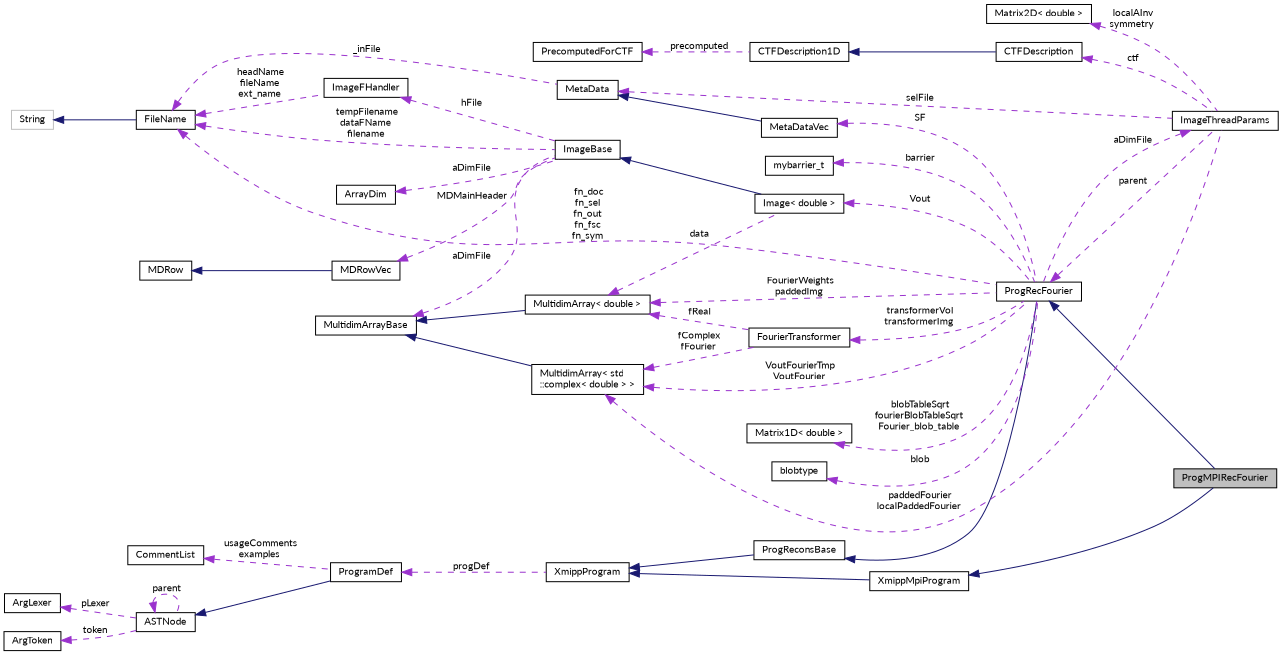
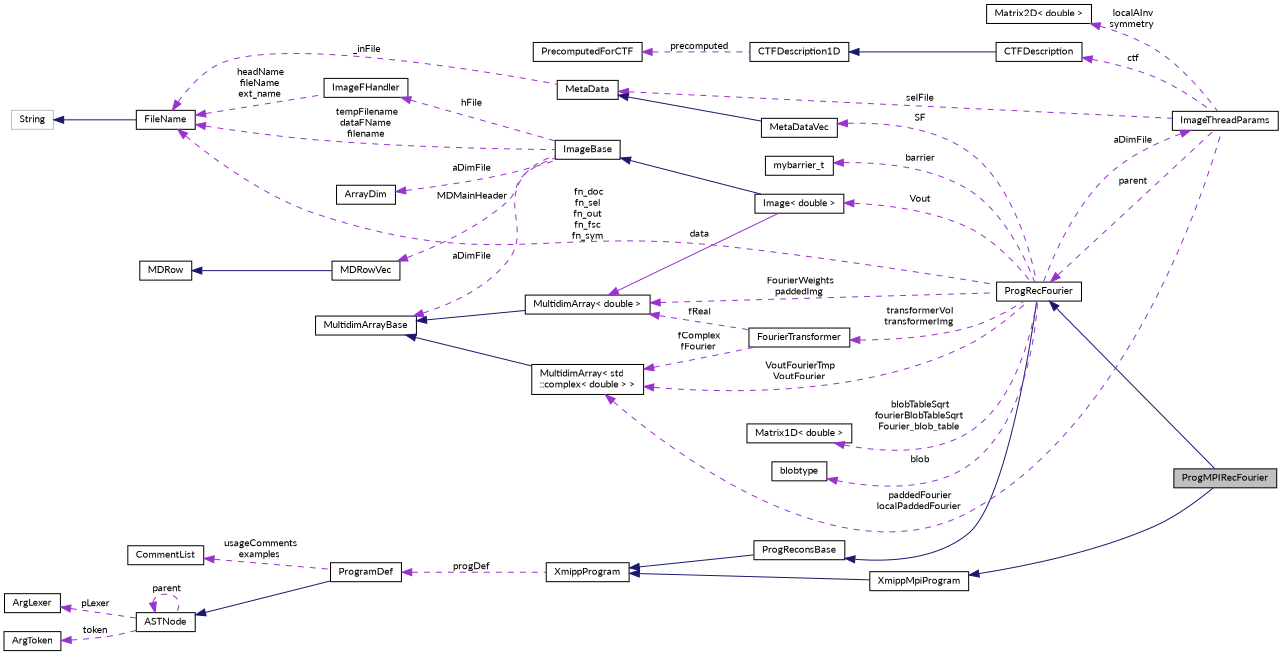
(698, 252) -> (698, 252)
